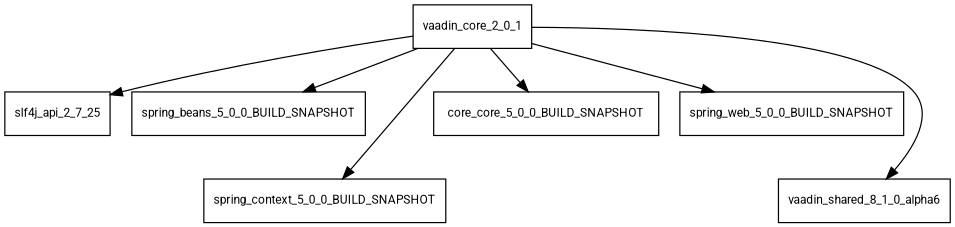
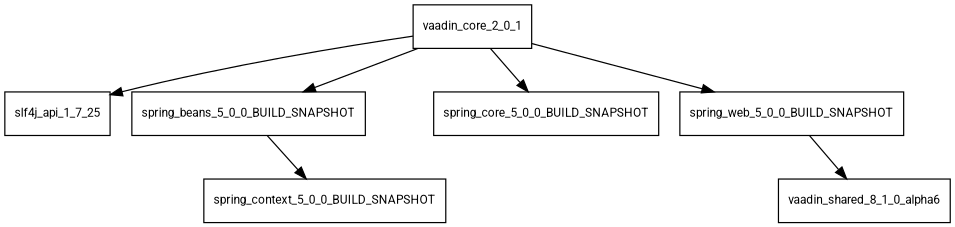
(772, 43) -> (824, 153)
(403, 109) -> (283, 153)
(57, 114) -> (57, 114)
(546, 114) -> (546, 114)
